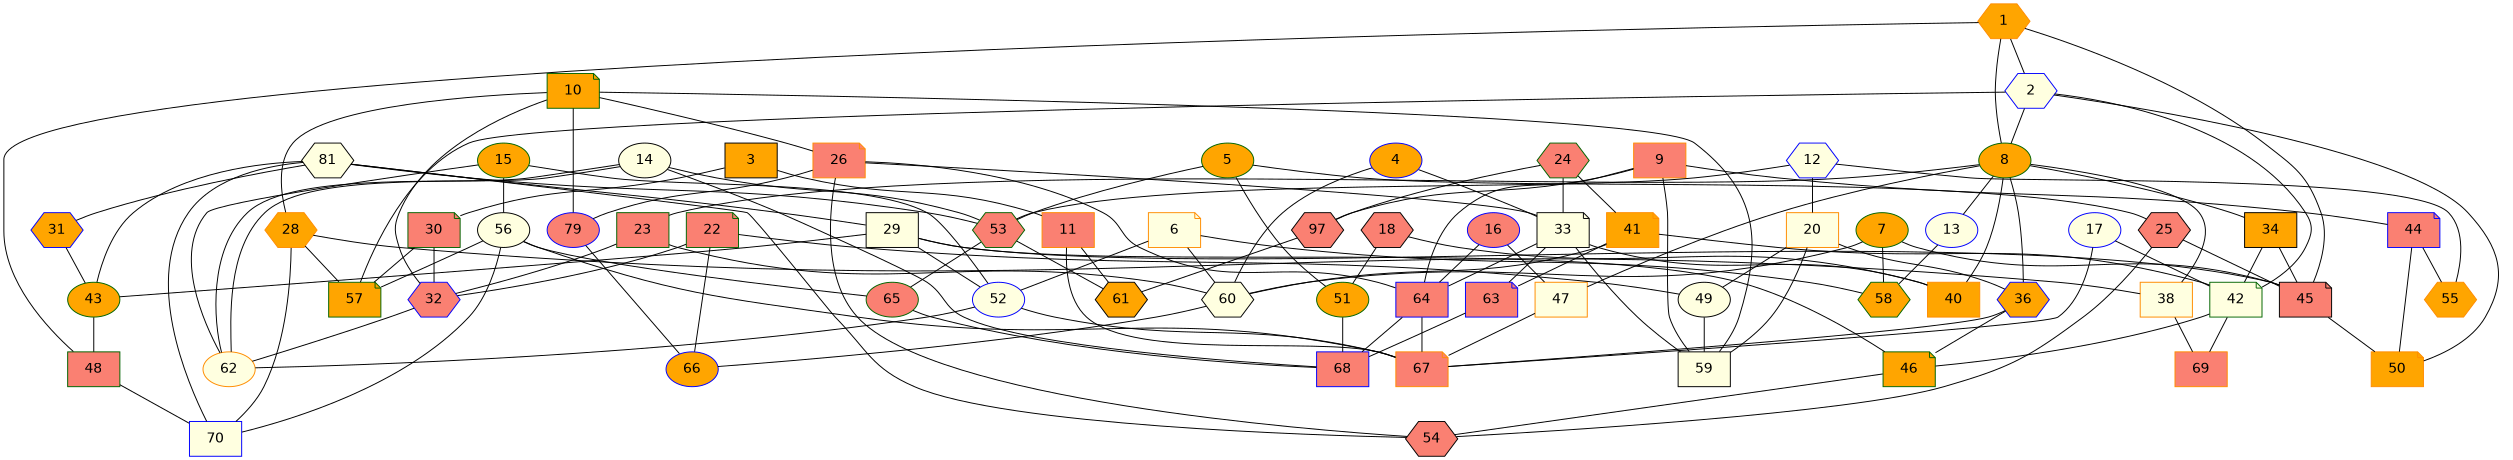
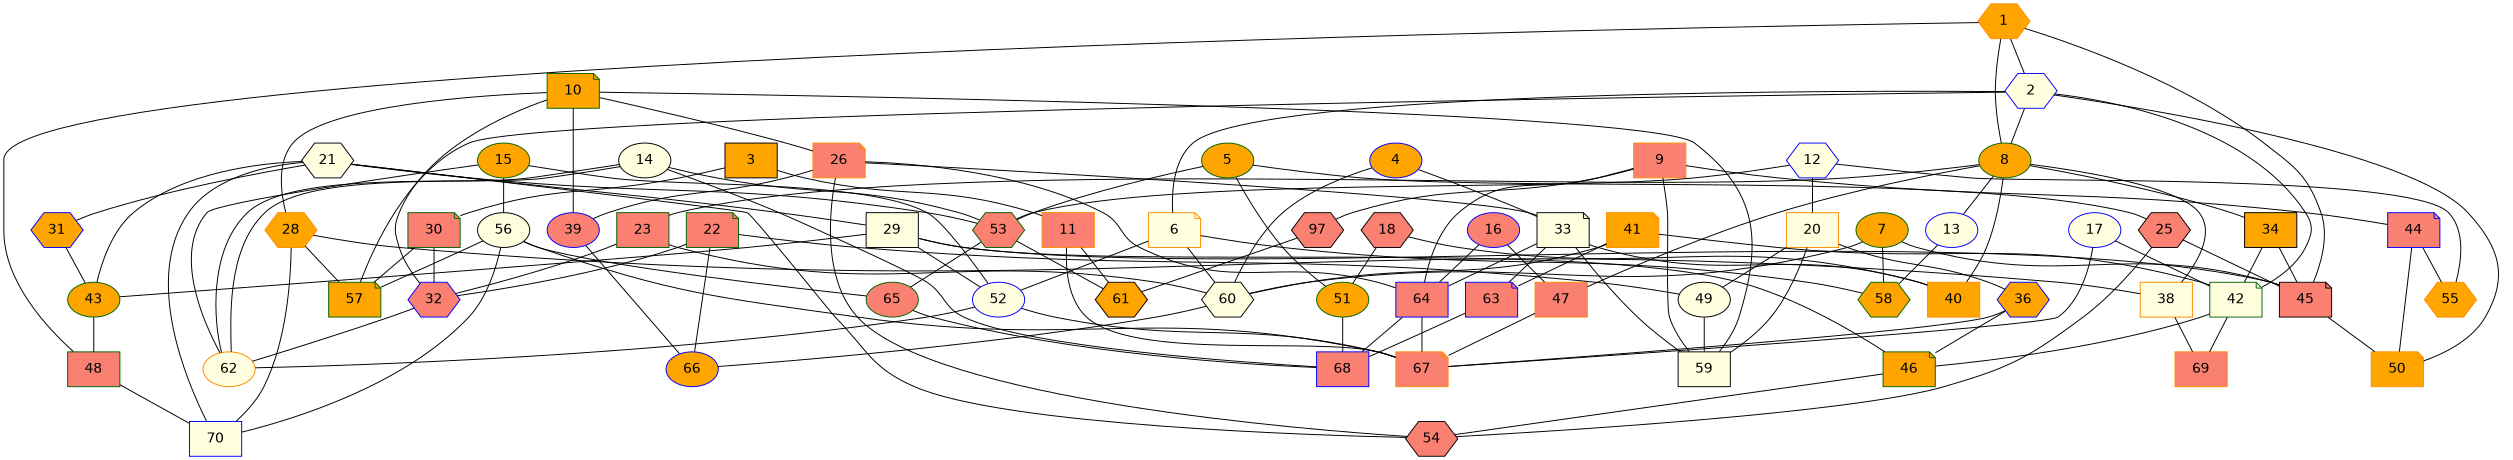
none -> (1559, 97)
(328, 160) -> (328, 160)
(1563, 160) -> none
(2021, 229) -> none
(573, 230) -> (573, 230)
(1561, 300) -> (1561, 300)
